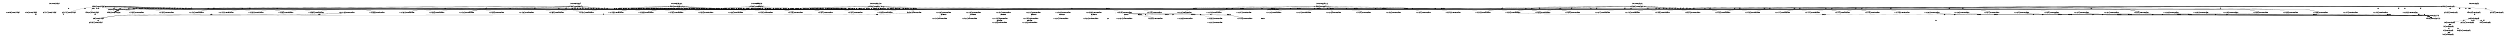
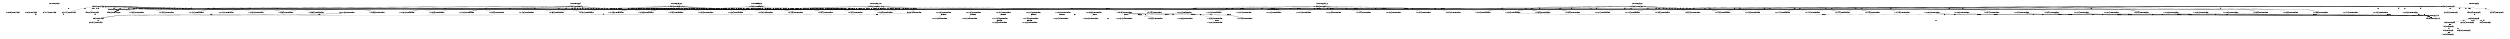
(1103, 9) -> (392, 9)
(1245, 14) -> (1215, 20)
(1091, 15) -> (1077, 16)
